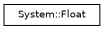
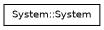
(52, 15) -> (52, 15)
